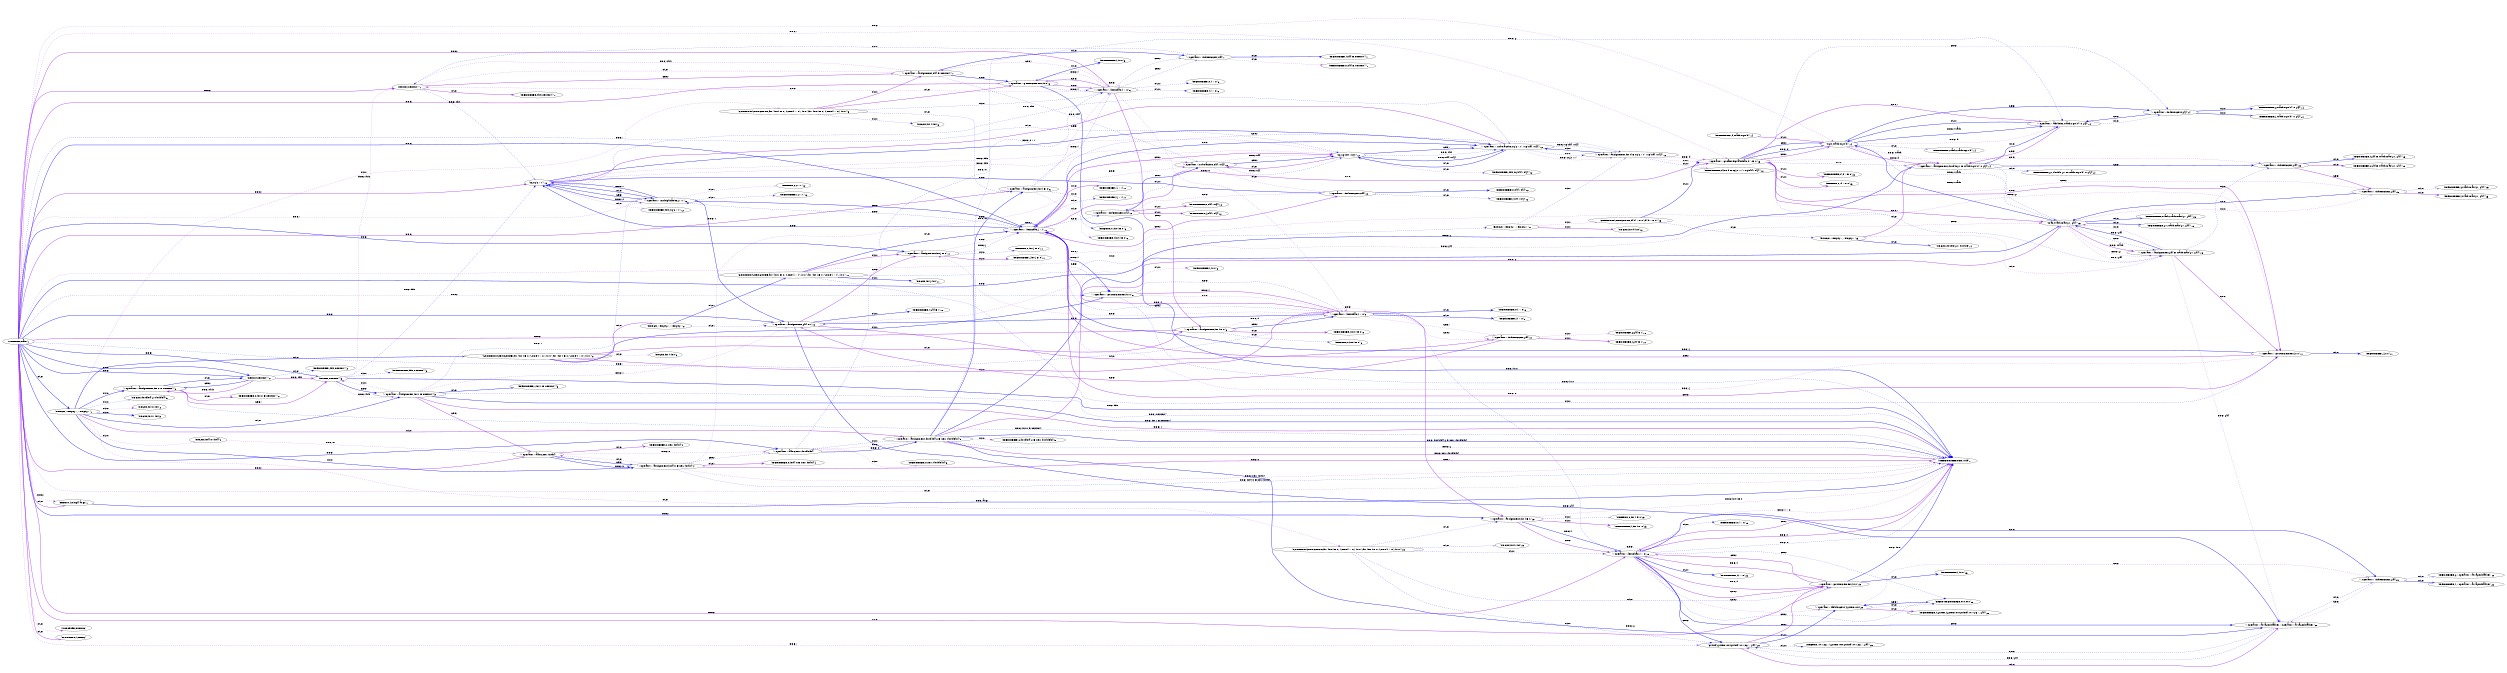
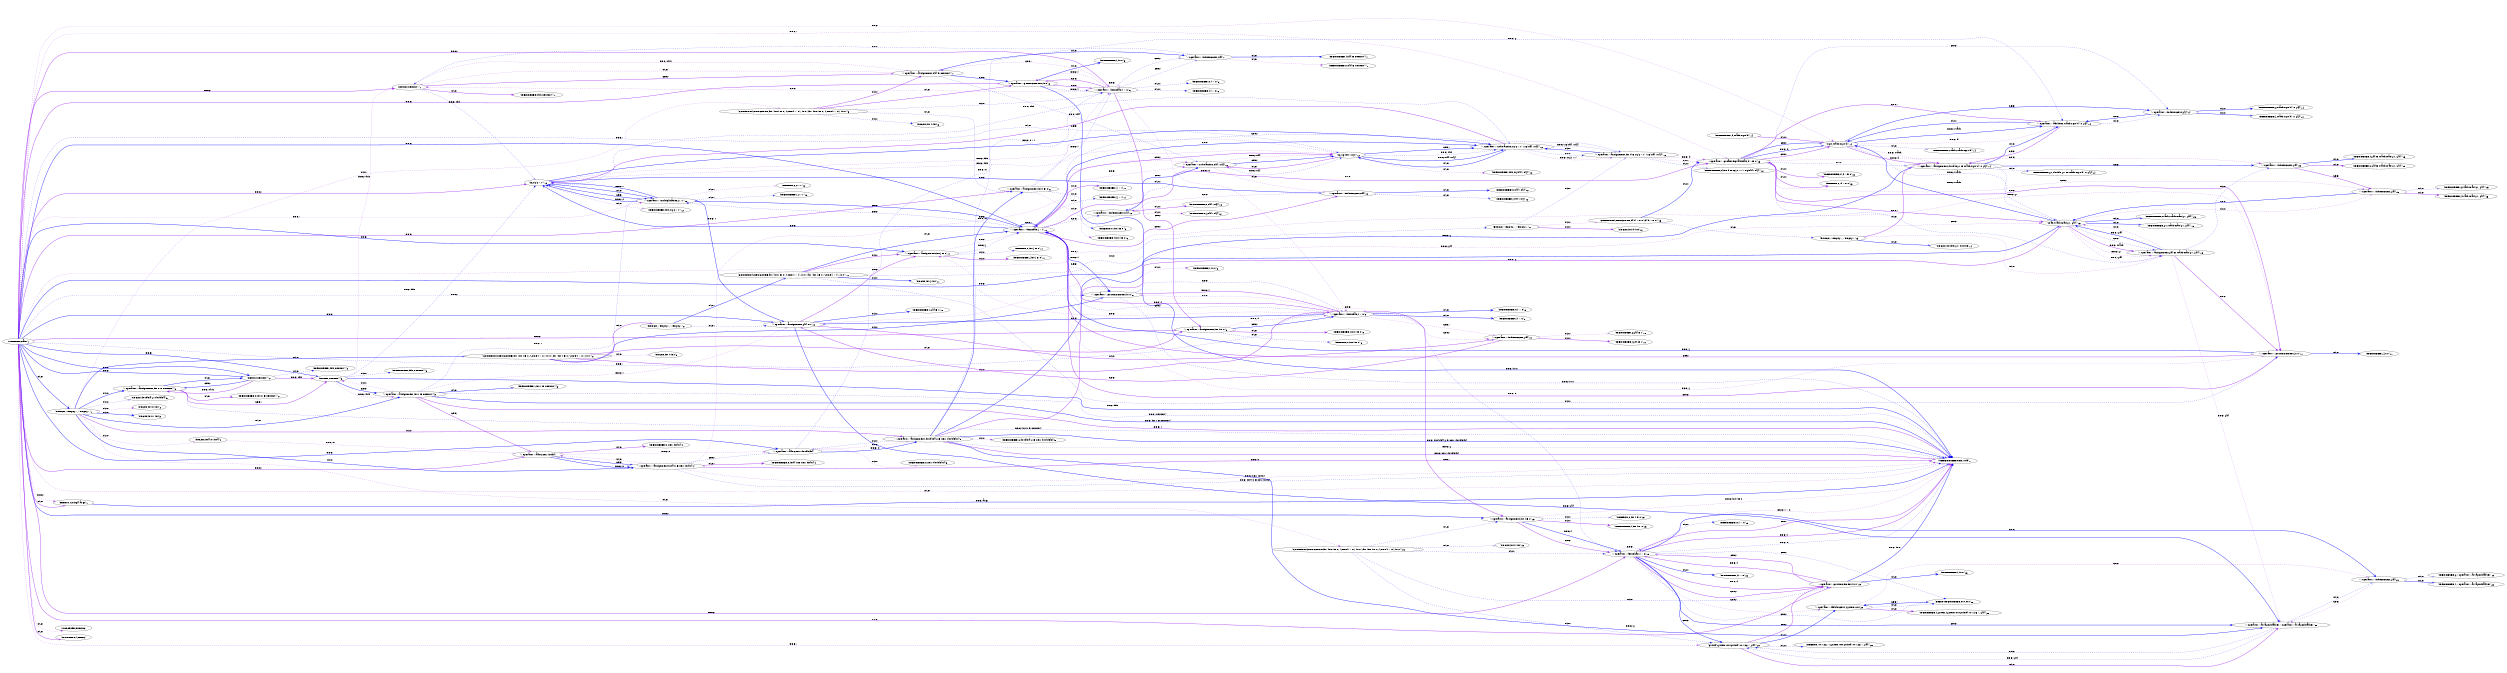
(1160, 213) -> (1160, 213)
